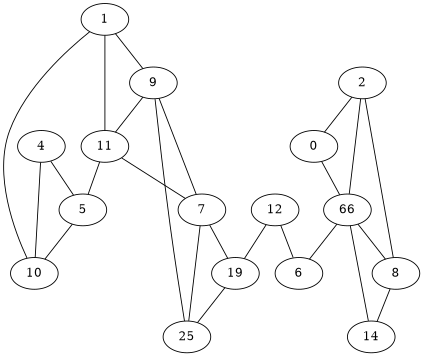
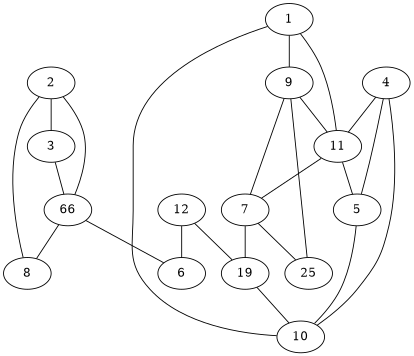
none -> (362, 115)
(314, 146) -> (51, 146)
(211, 305) -> (273, 305)
(371, 337) -> none
